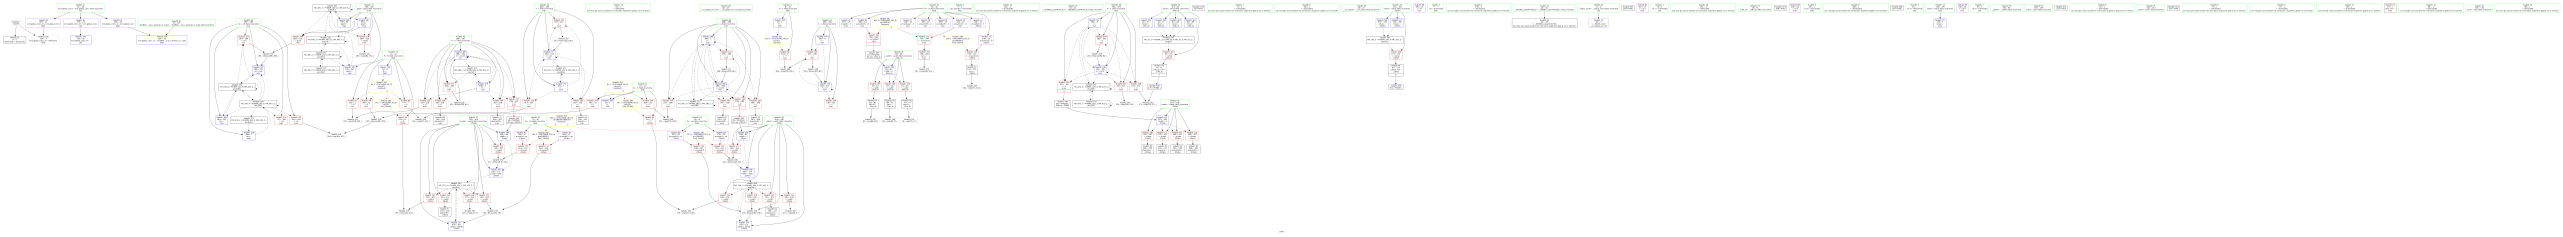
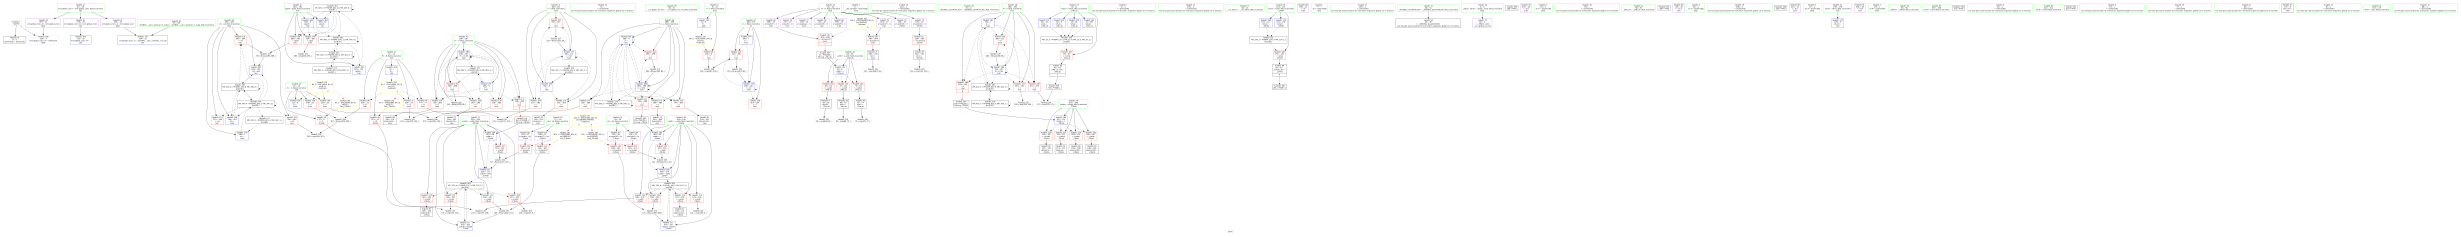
(1198, 8) -> none
none -> (1795, 8)
(958, 40) -> none
(779, 173) -> (678, 170)
